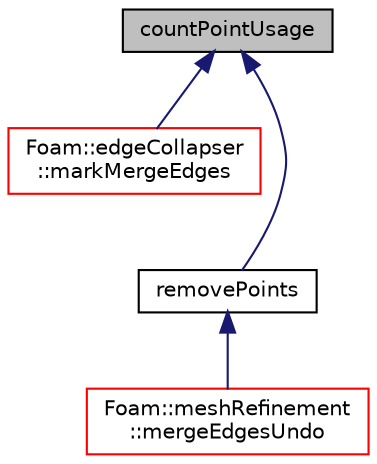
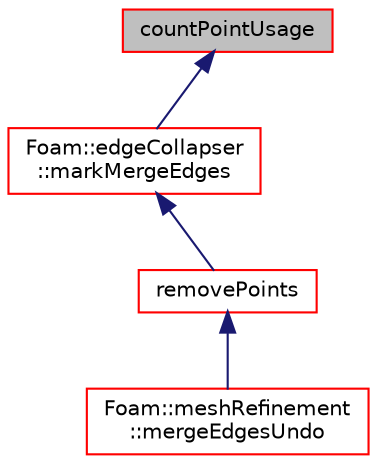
(228, 31) -> (228, 31)
(285, 172) -> (192, 241)
(228, 291) -> (228, 291)
